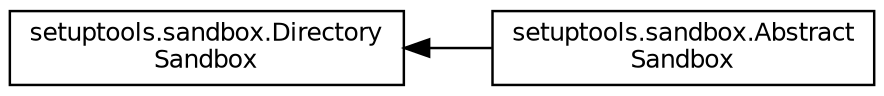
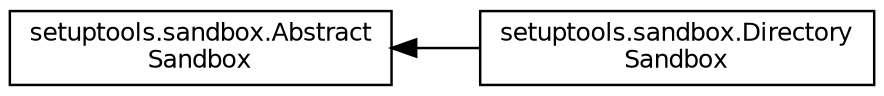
(461, 48) -> (448, 48)
